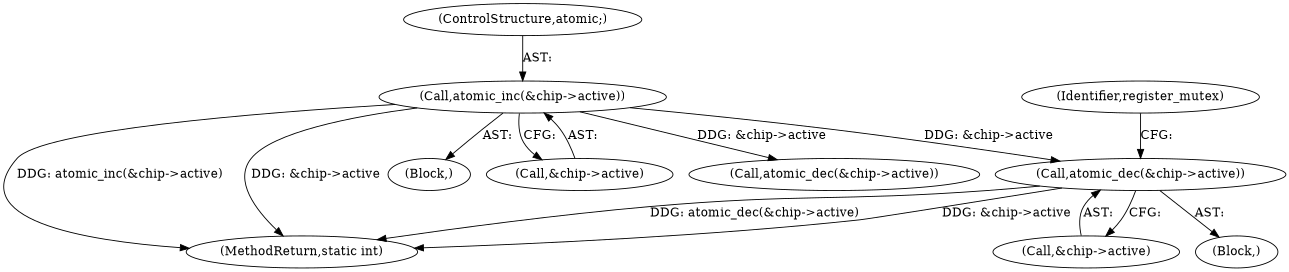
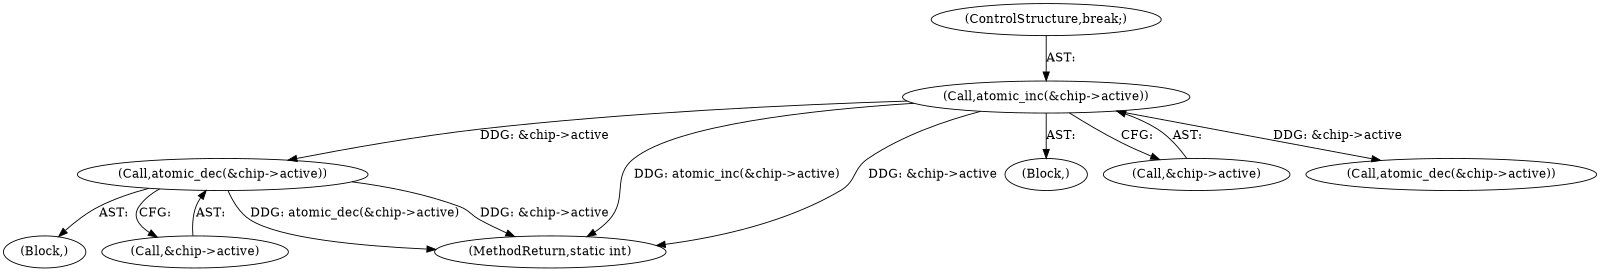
(523, 20) -> (1046, 20)
(1141, 97) -> none
